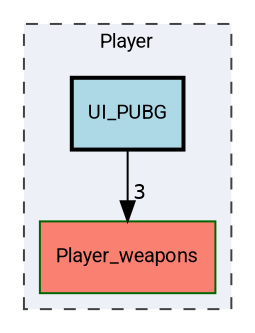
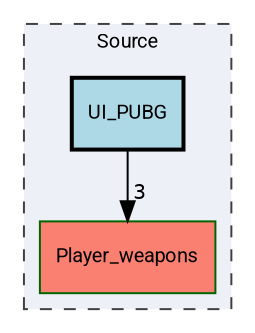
(128, 43) -> (128, 43)
